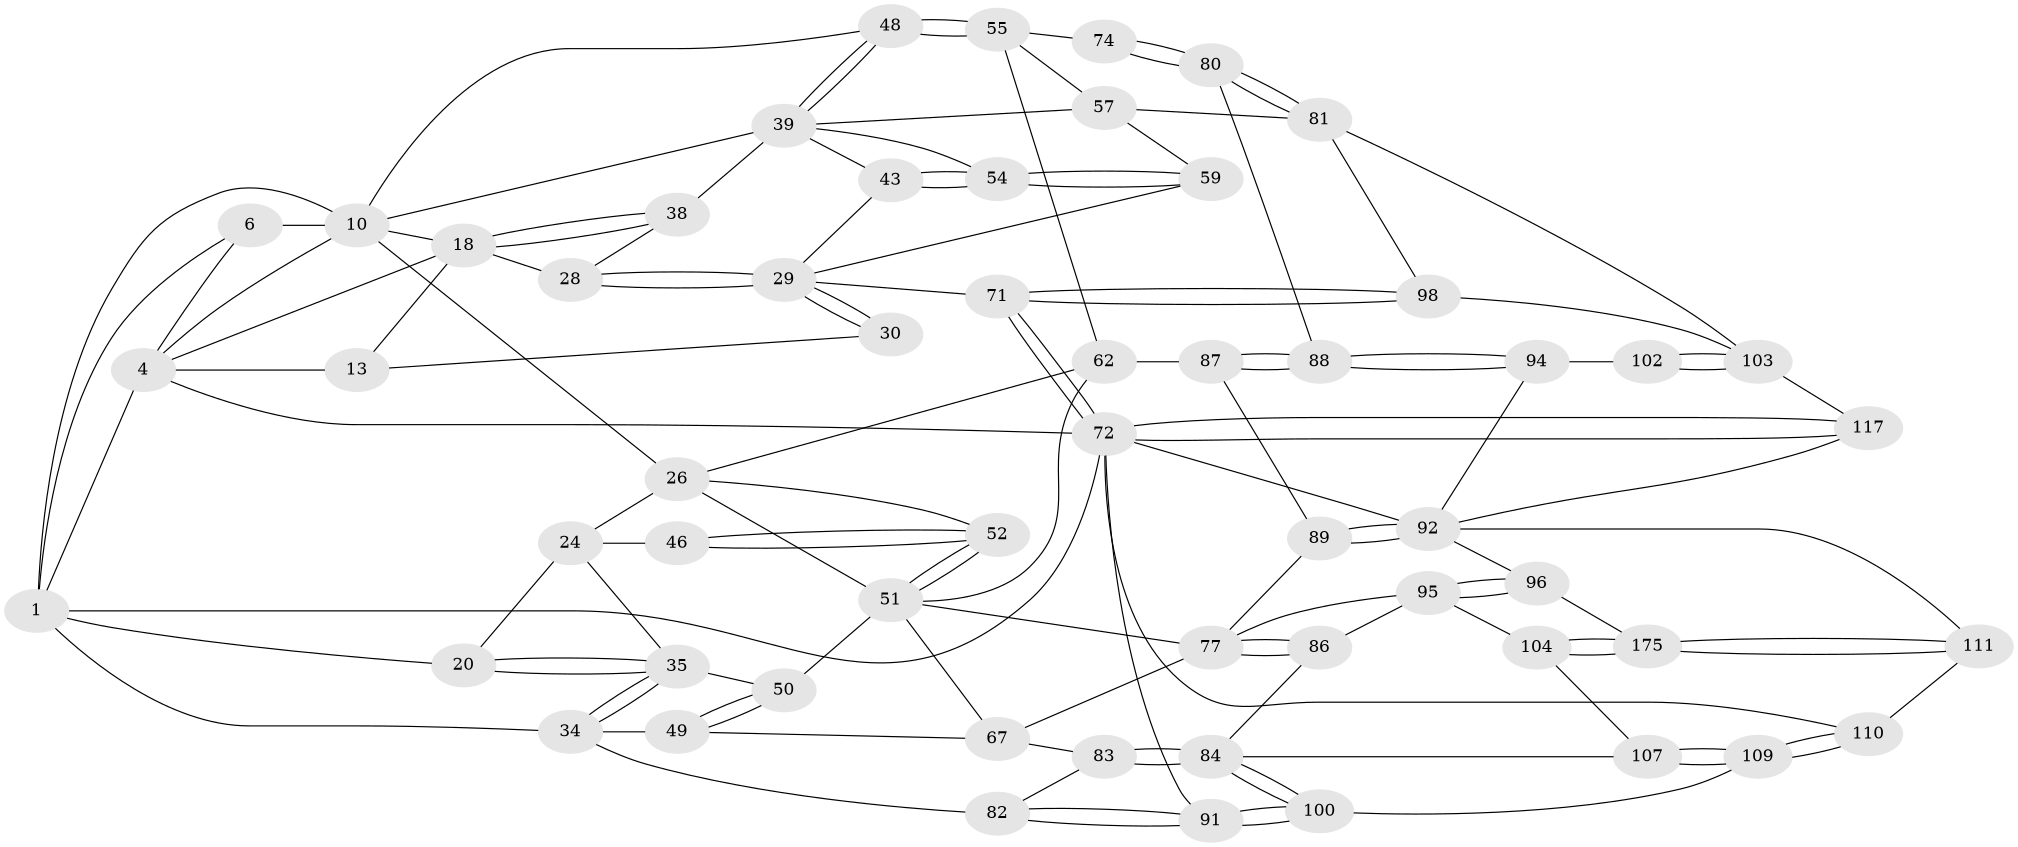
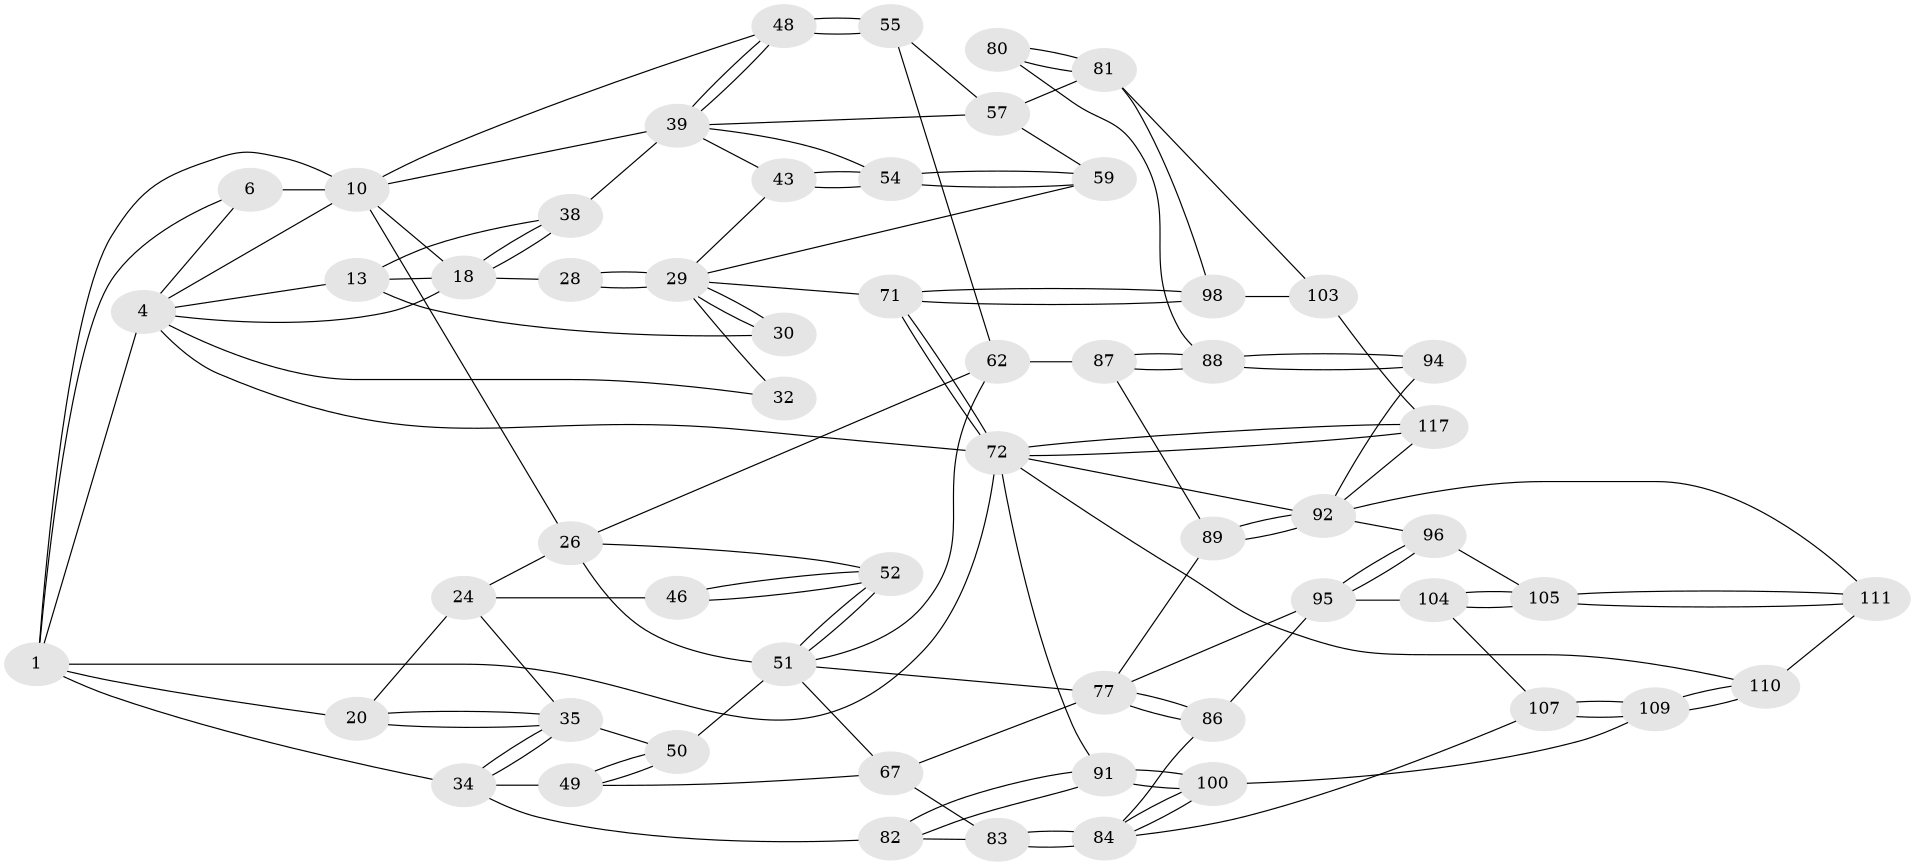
(1104, 42) -> none
(624, 247) -> (459, 237)
(1648, 362) -> none
none -> (784, 399)
(1648, 646) -> (1545, 599)
